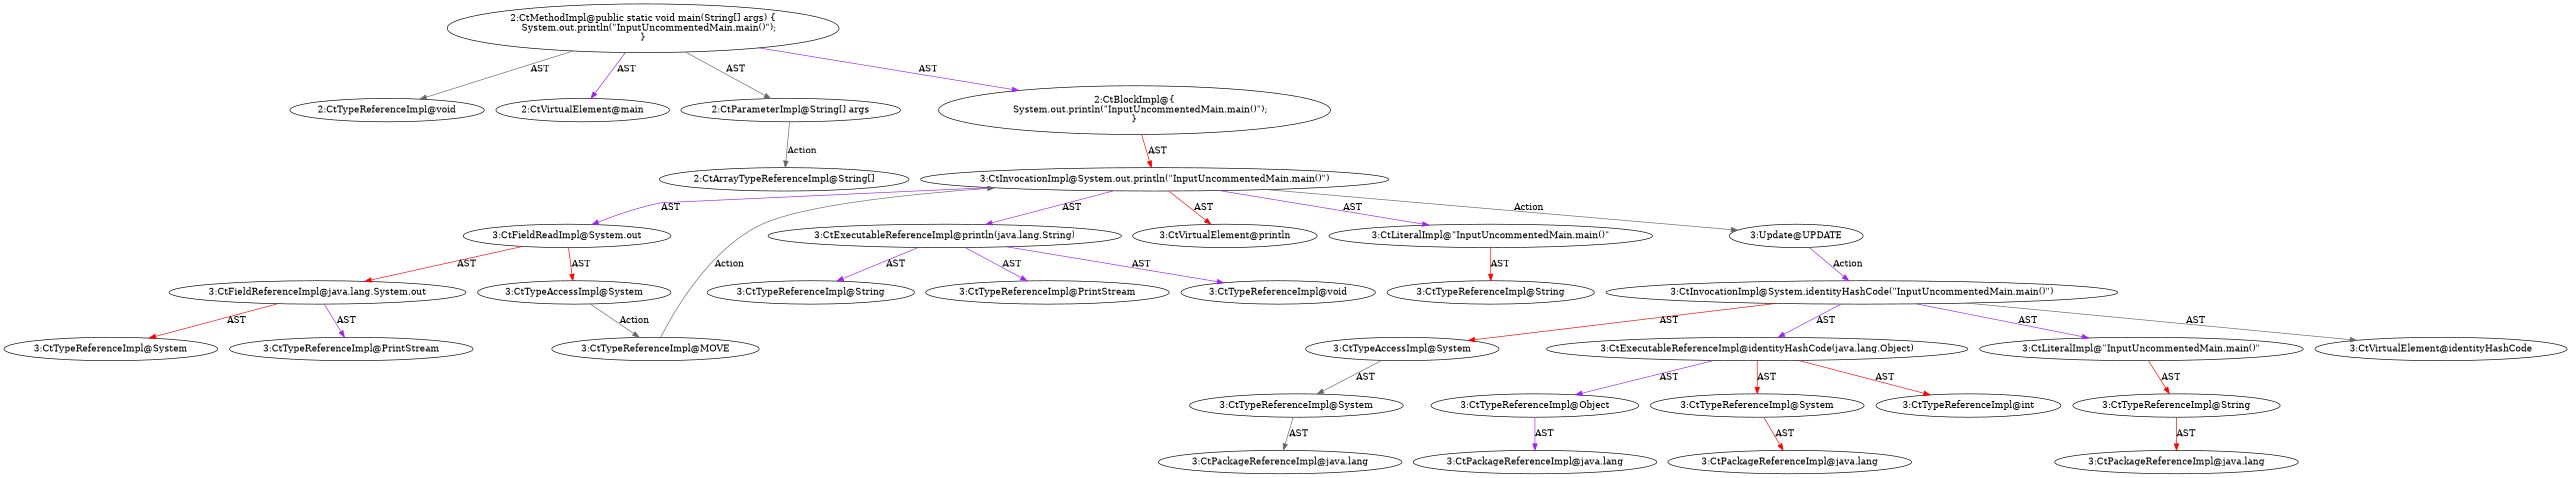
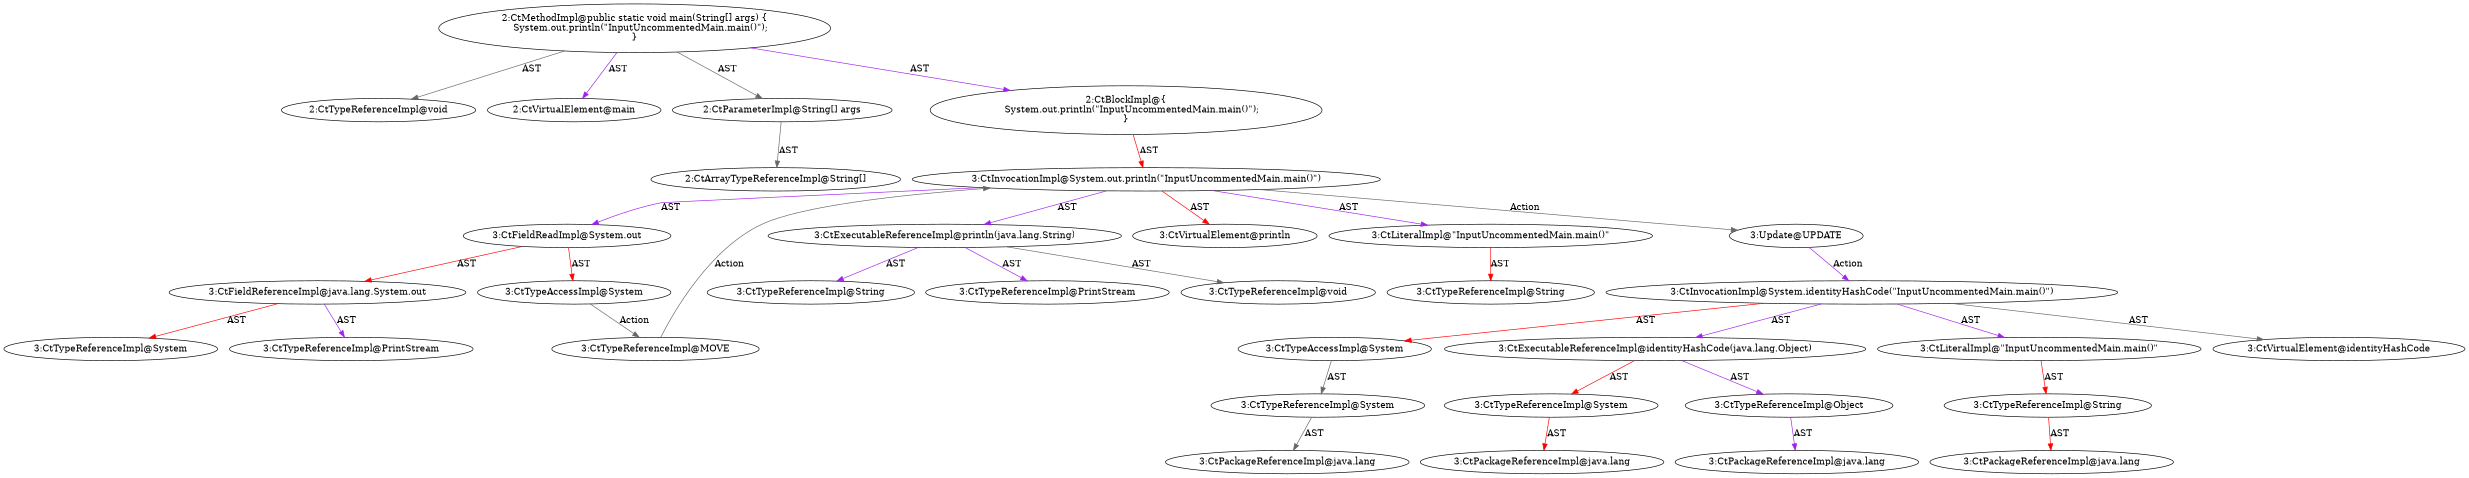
(802, 151) -> (788, 151)
(1112, 264) -> (1112, 264)
(1968, 406) -> none
